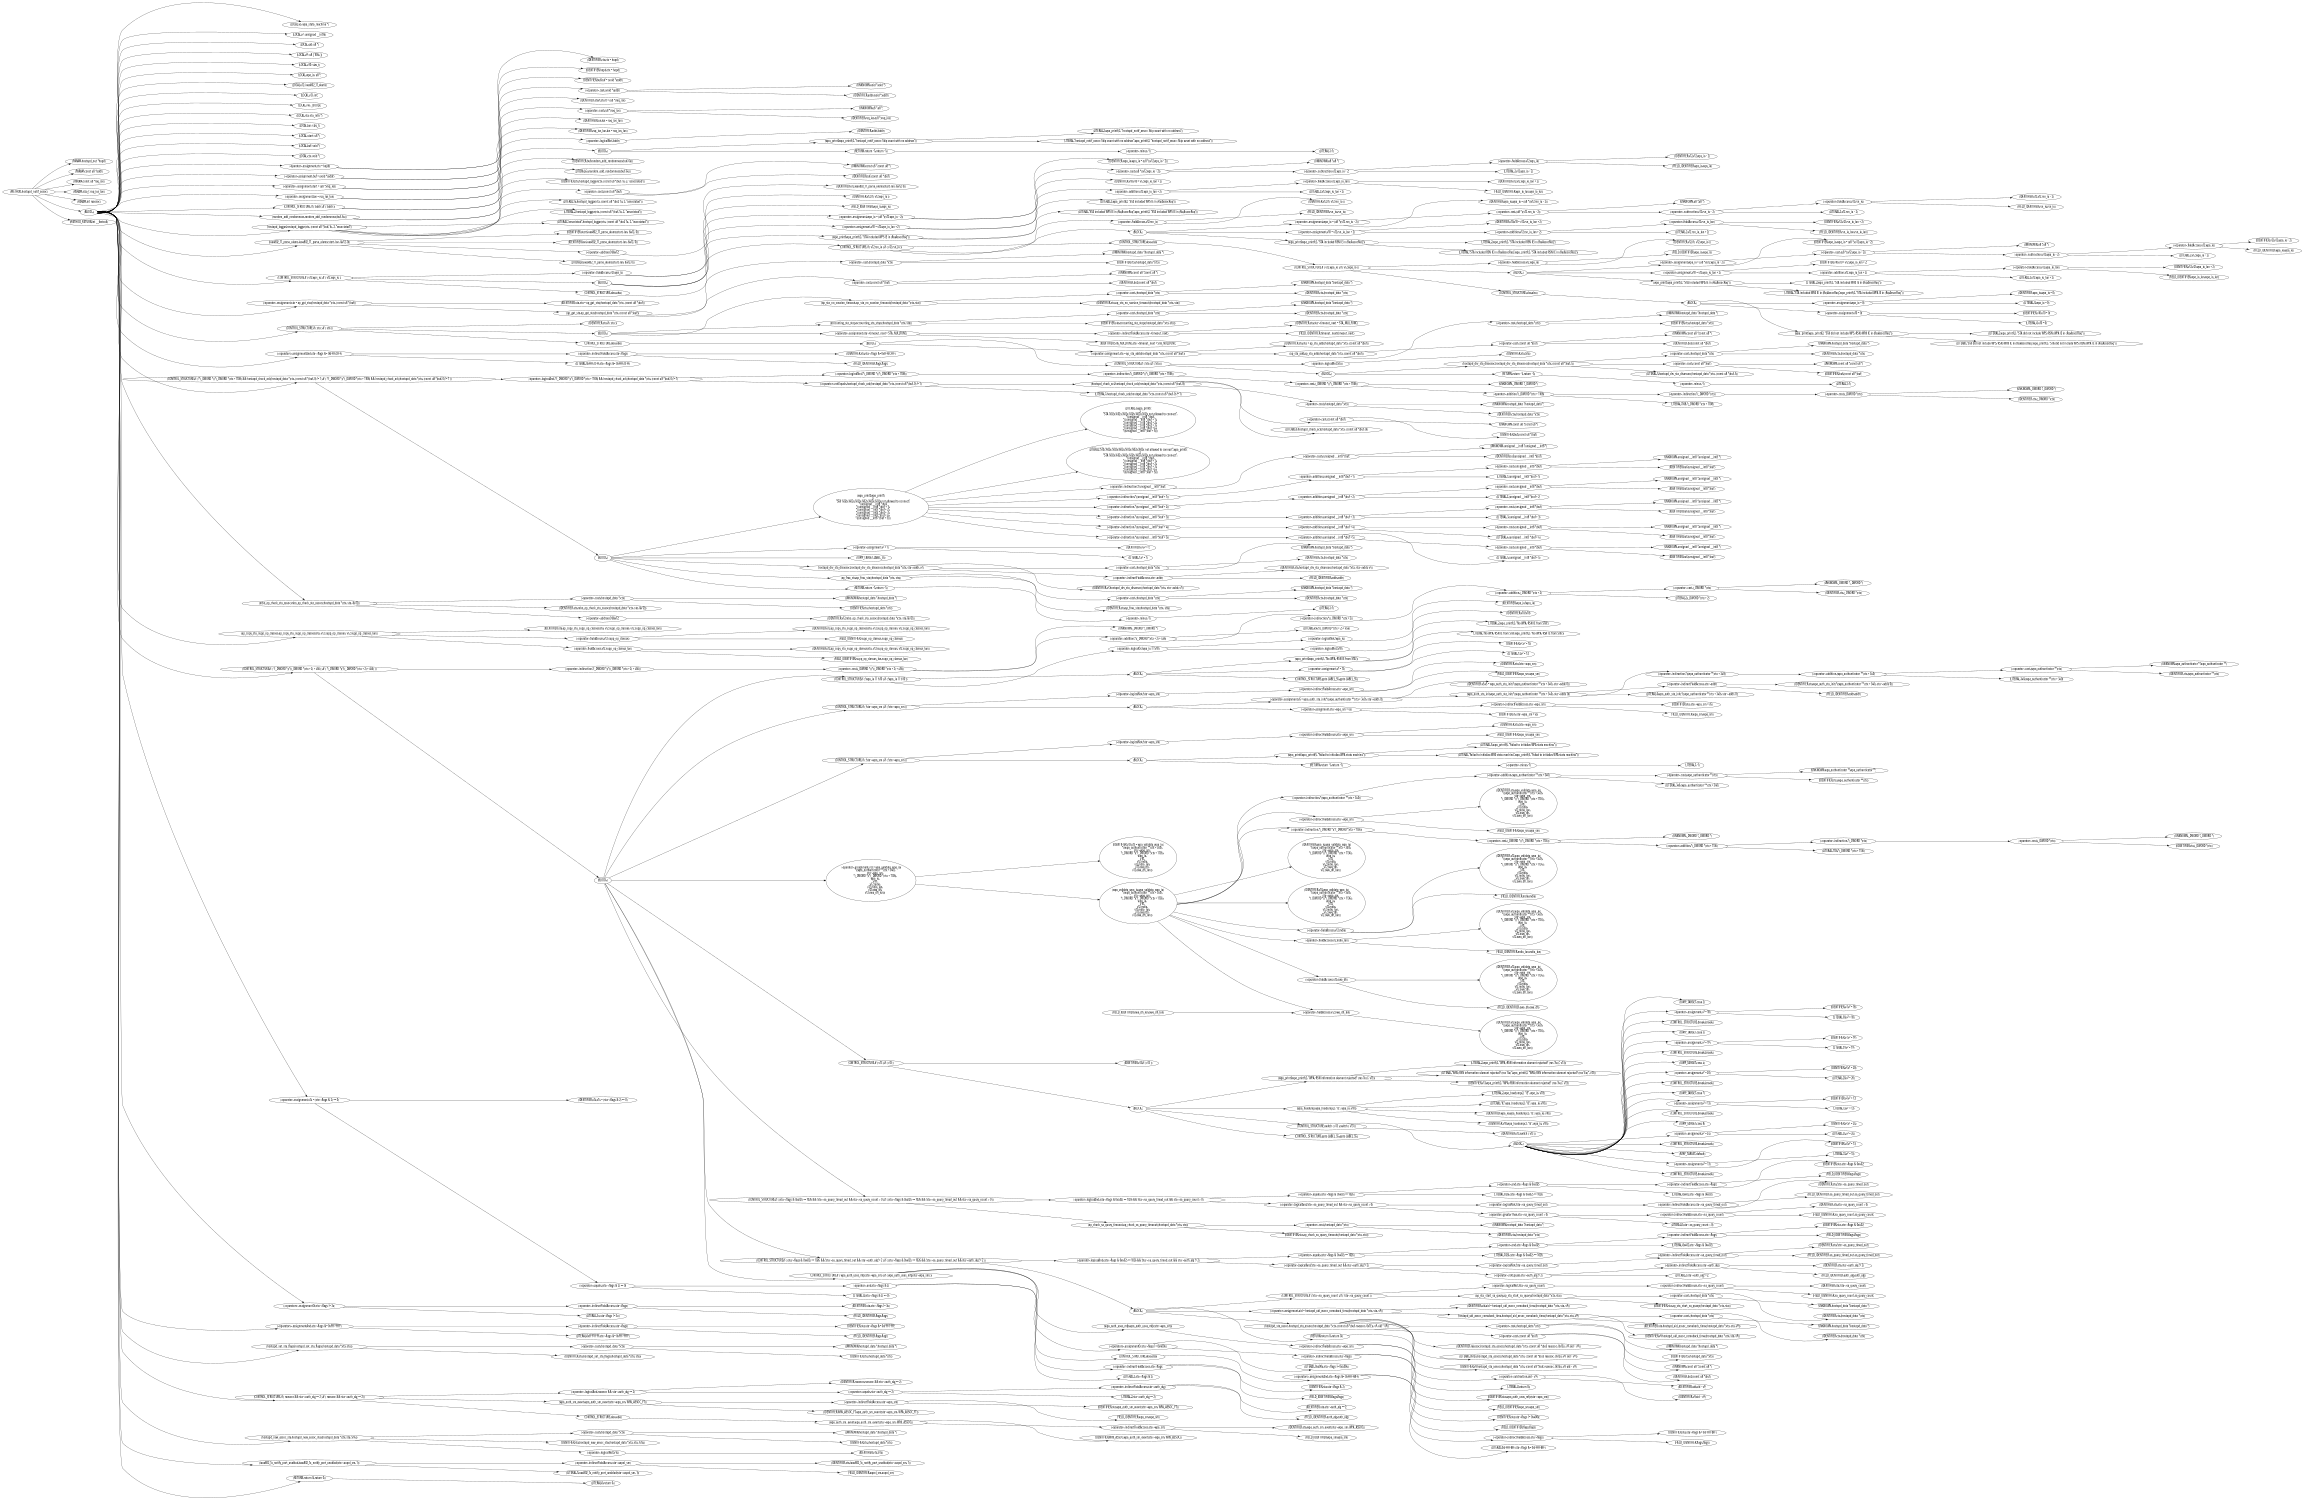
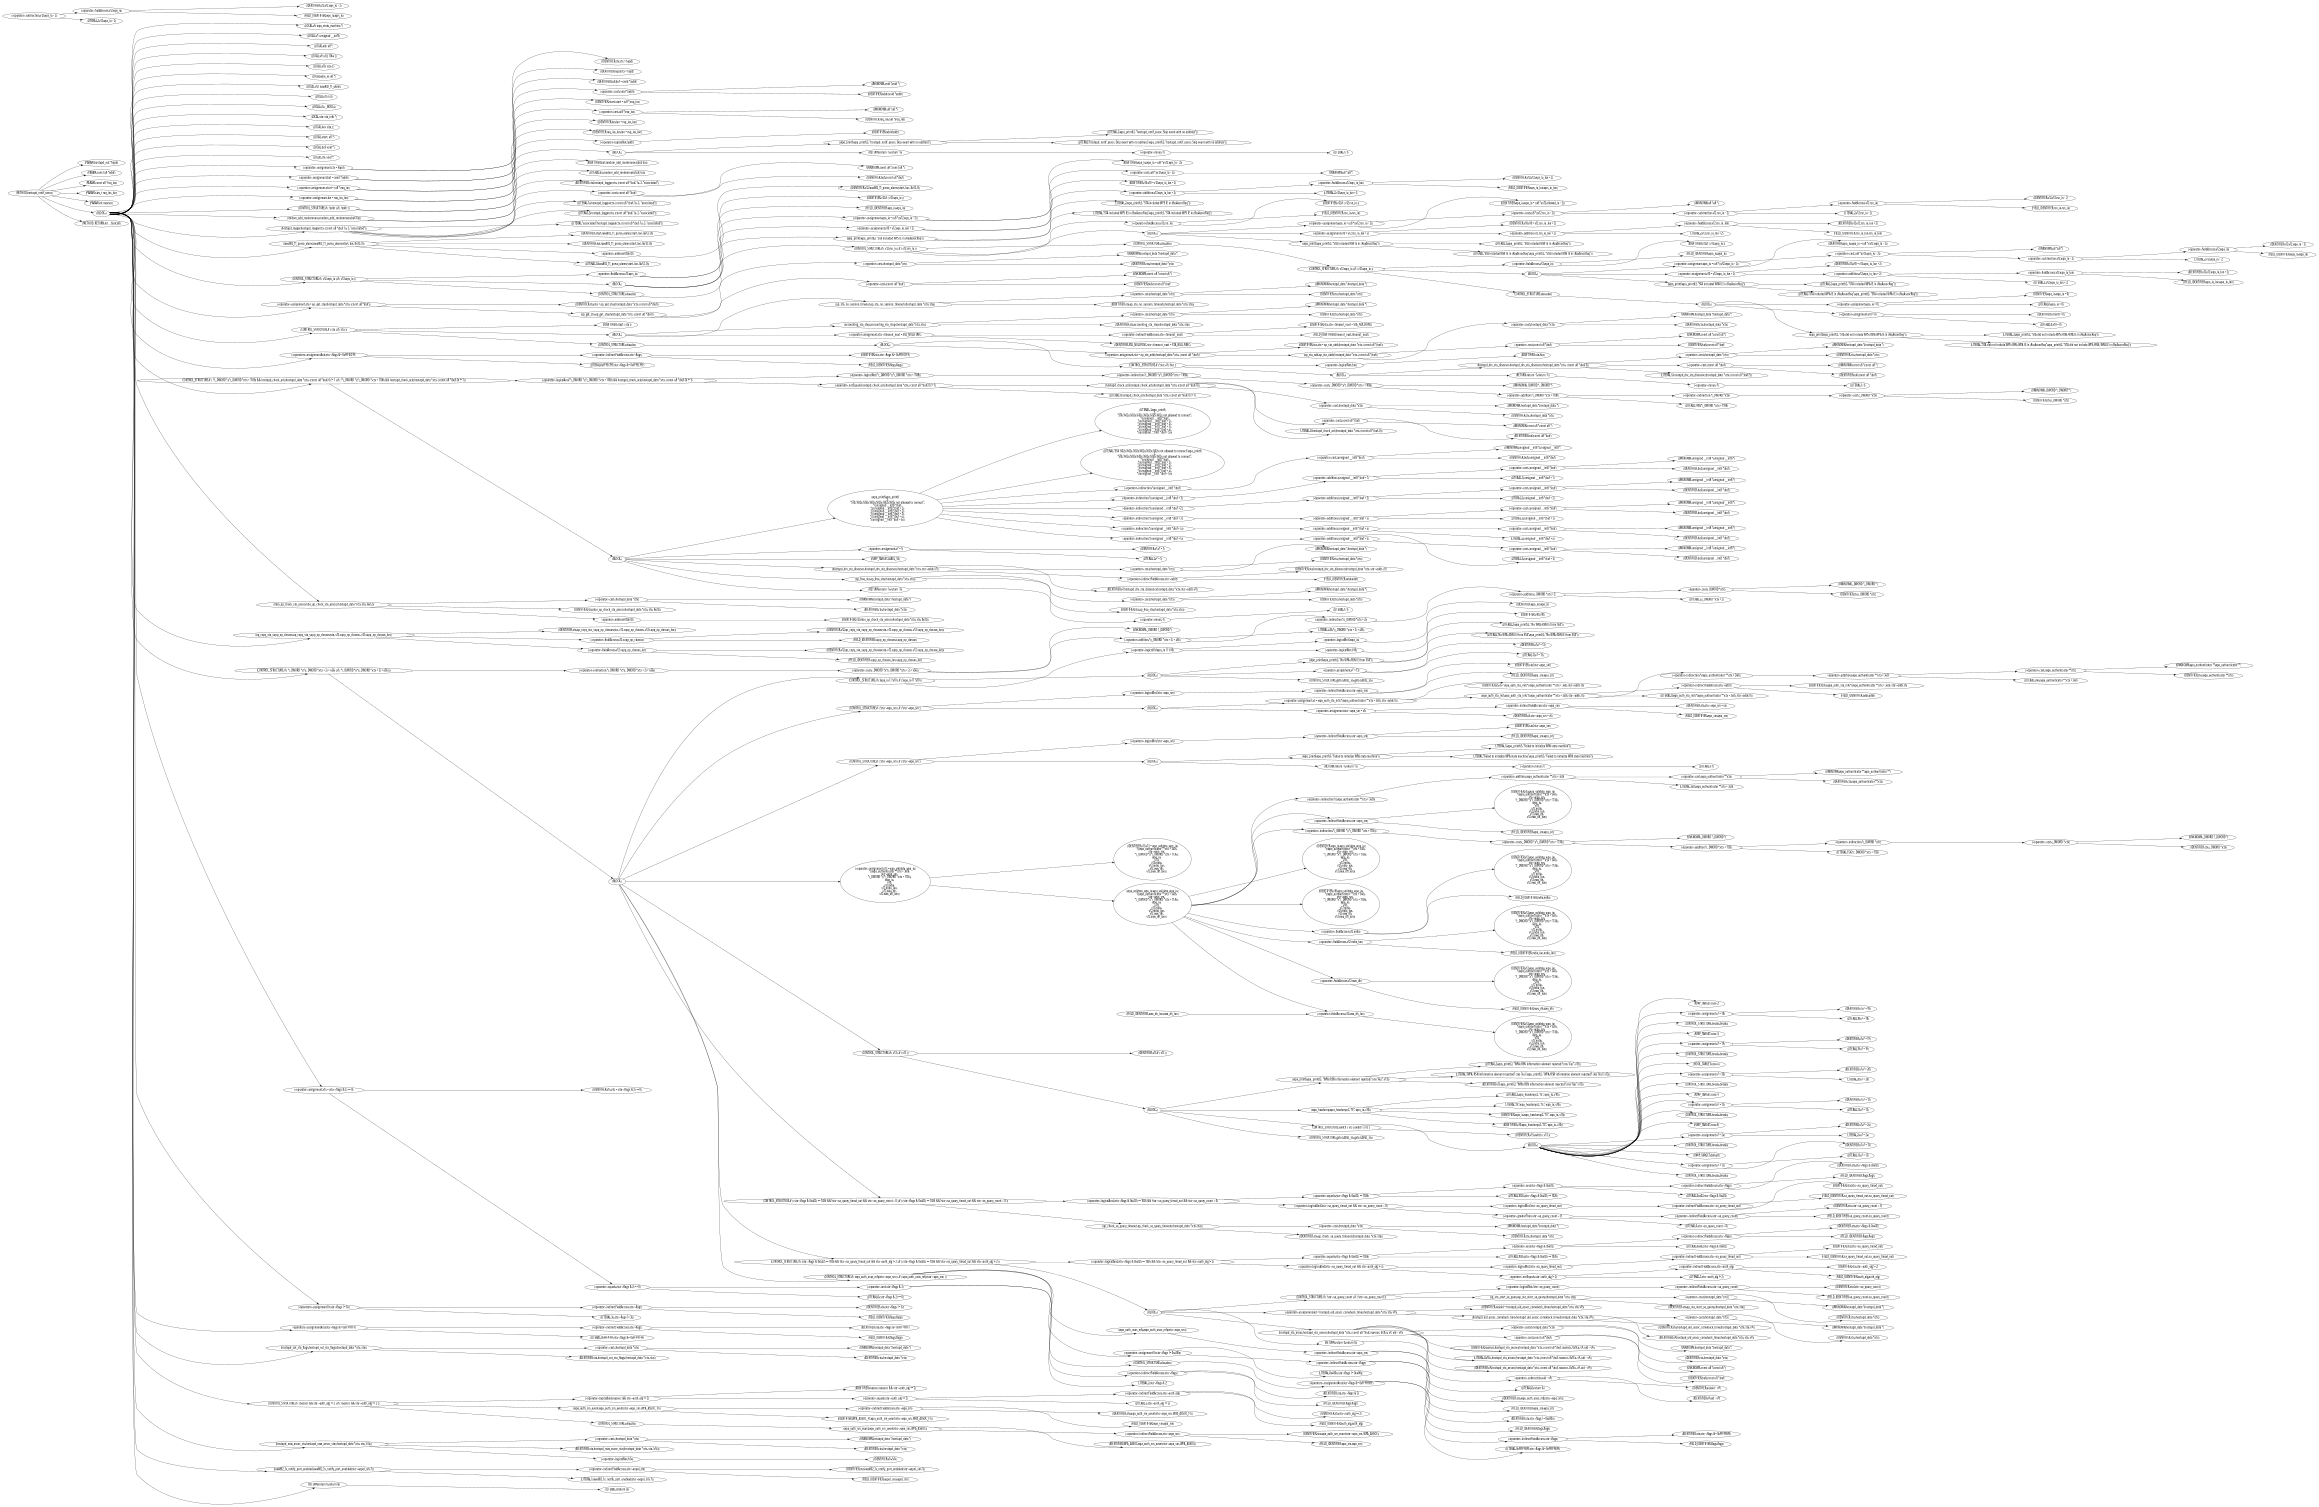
(1231, 172) -> none
(1518, 202) -> (1533, 203)
(1692, 1063) -> (1707, 1065)
